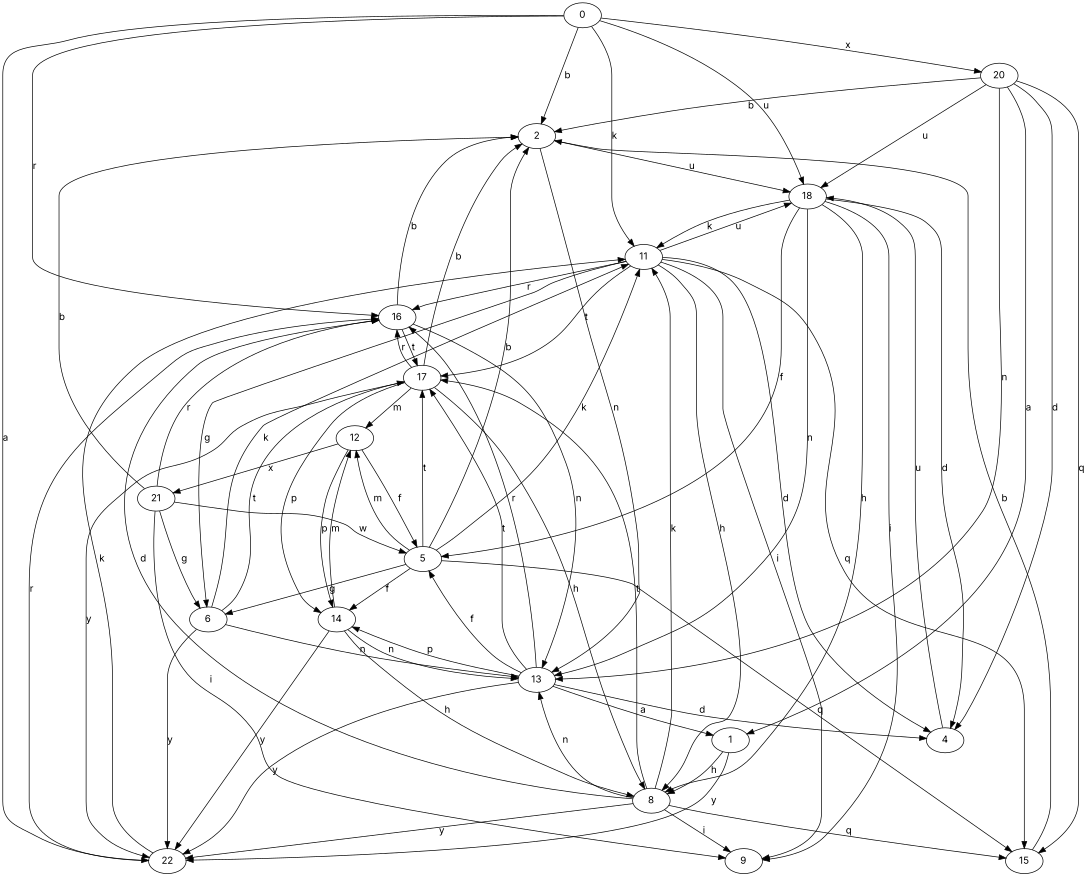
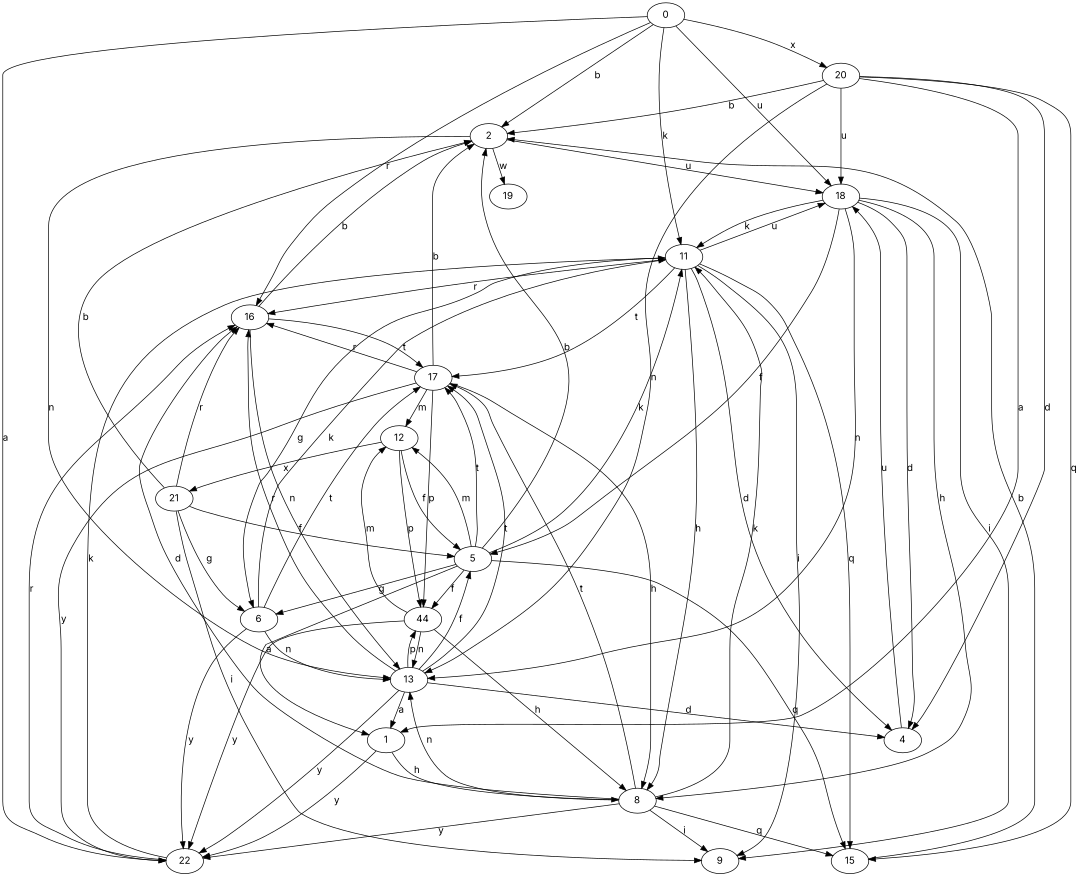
none -> (508, 197)
(363, 529) -> (301, 529)
(337, 619) -> (423, 619)
none -> (309, 627)
